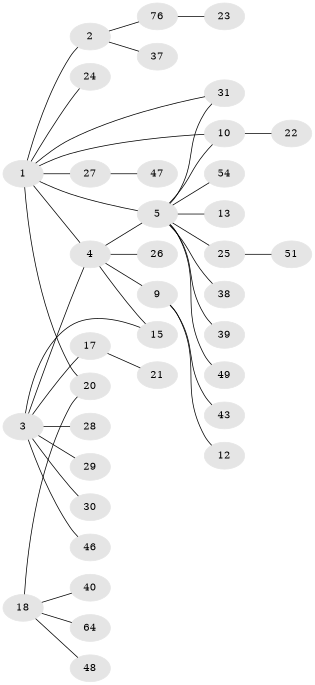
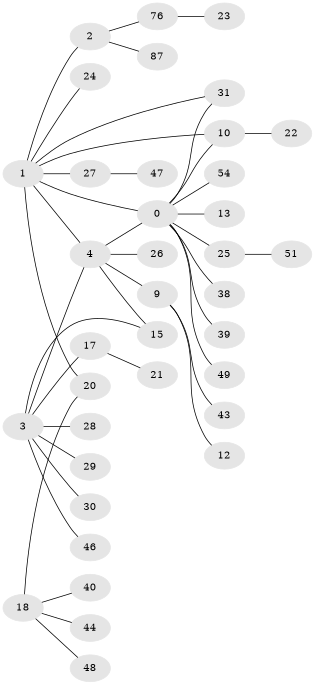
(157, 57) -> (157, 57)
(157, 214) -> (157, 214)
(90, 628) -> (90, 628)
